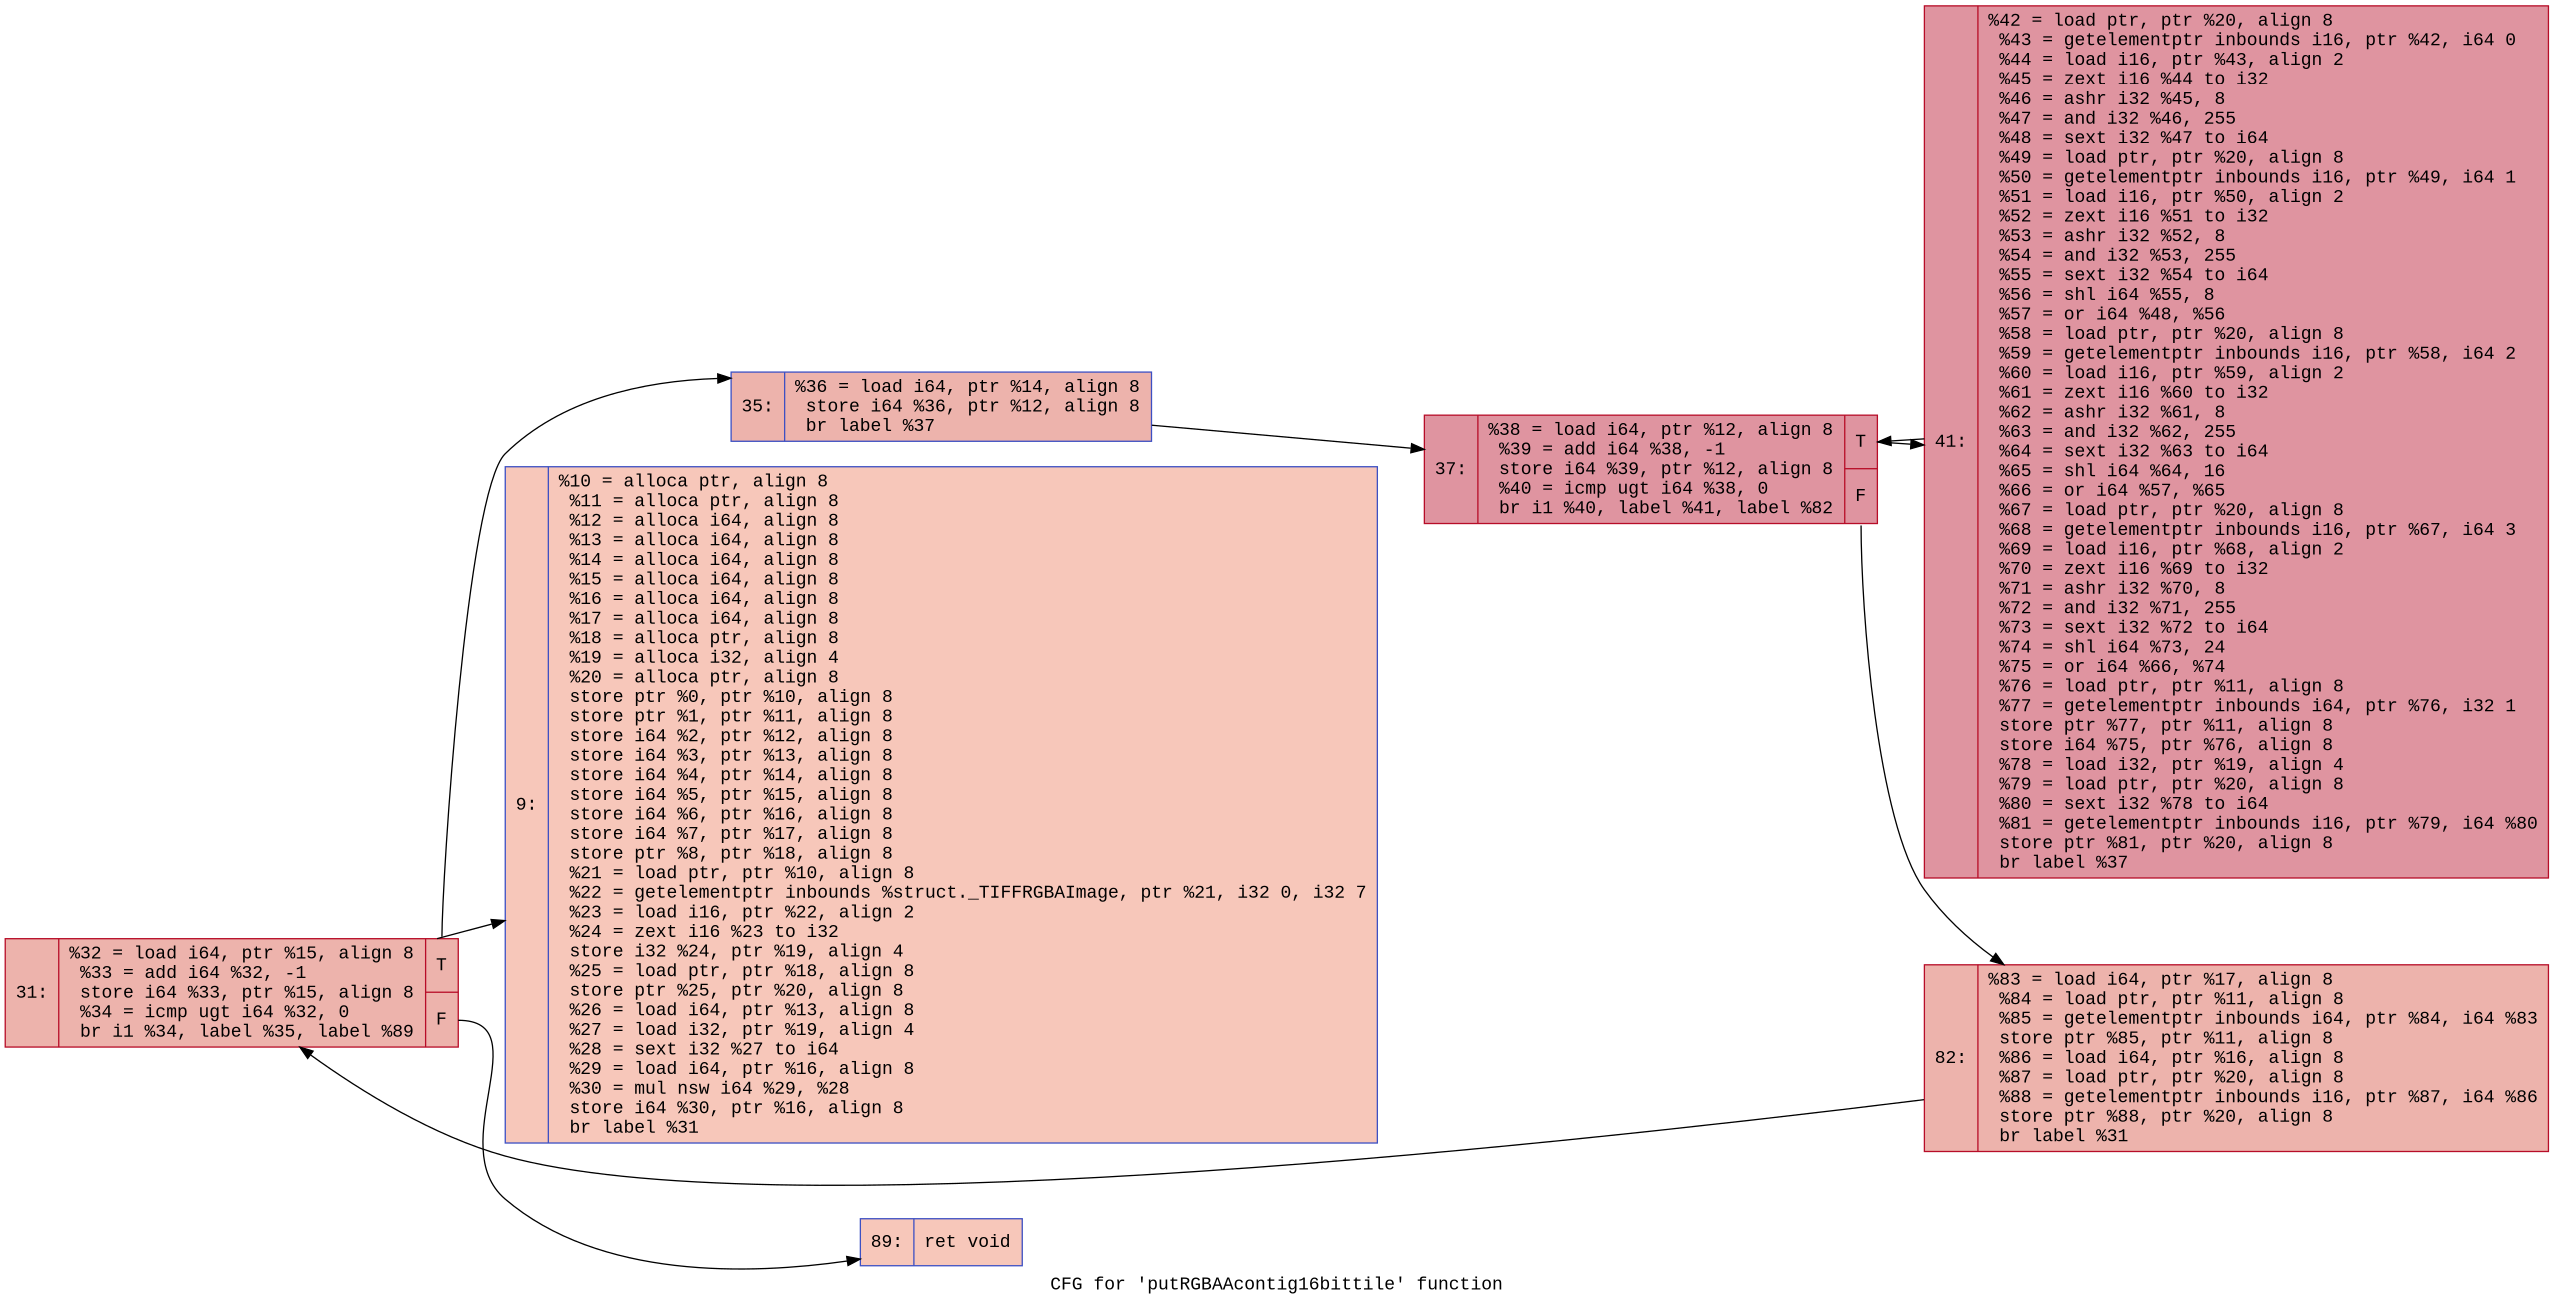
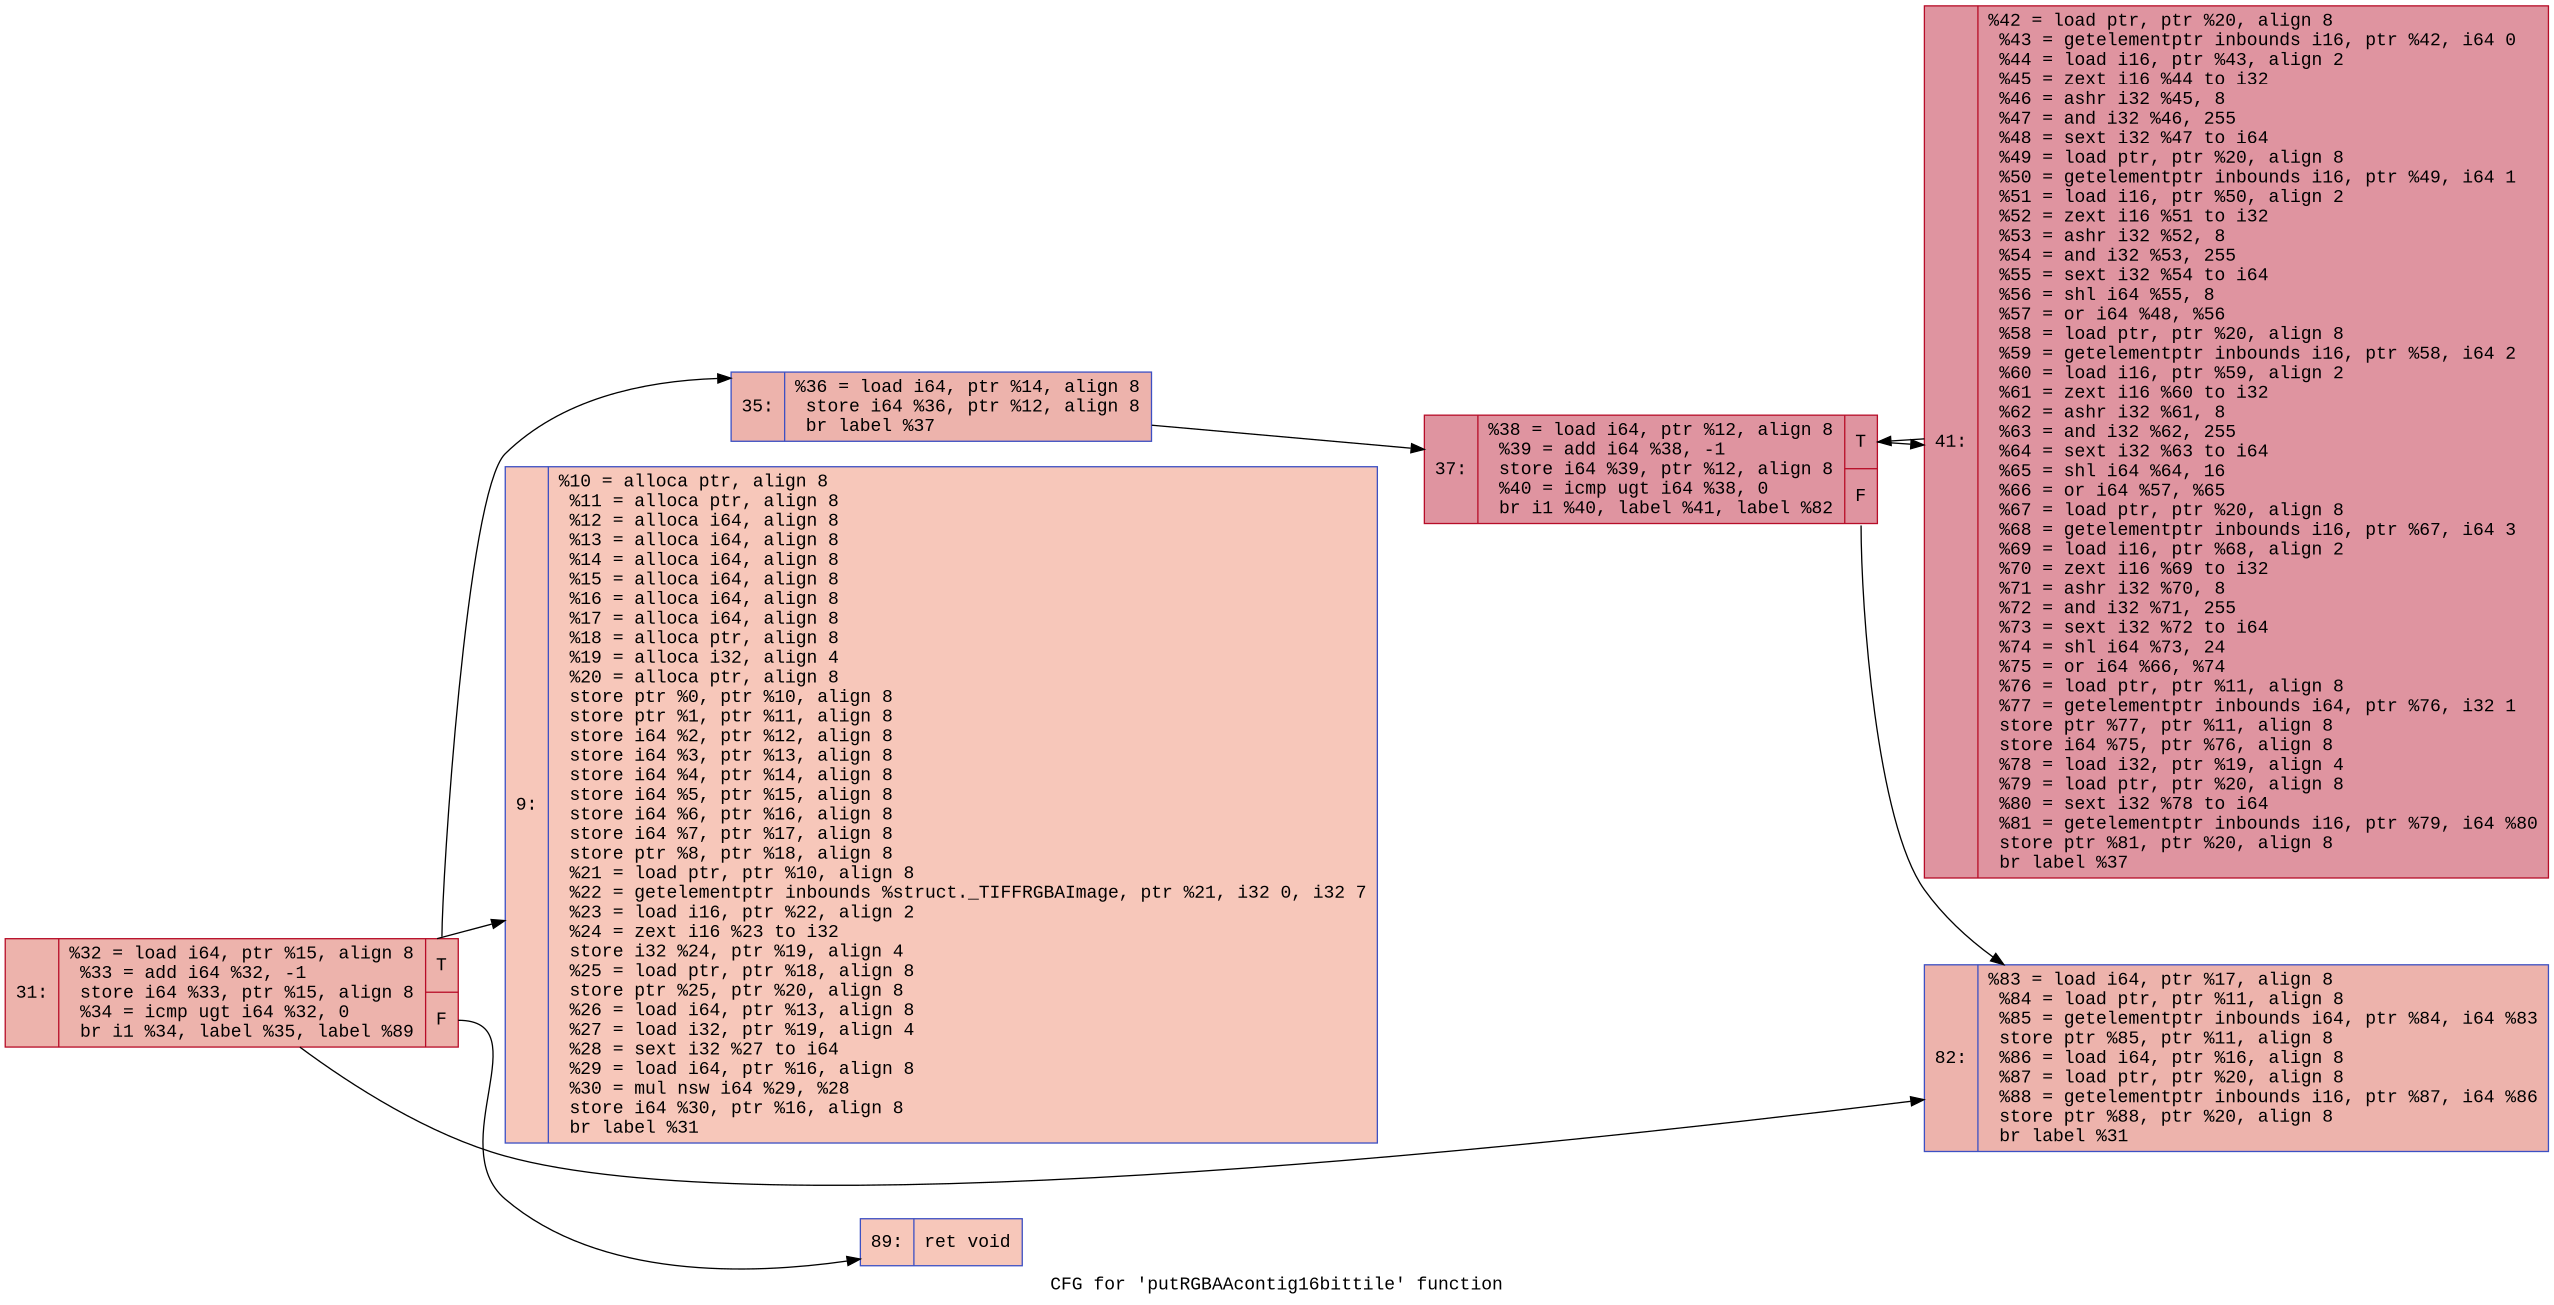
(2236, 1058) -> (2236, 1058)
(1105, 1177) -> (1092, 1177)
